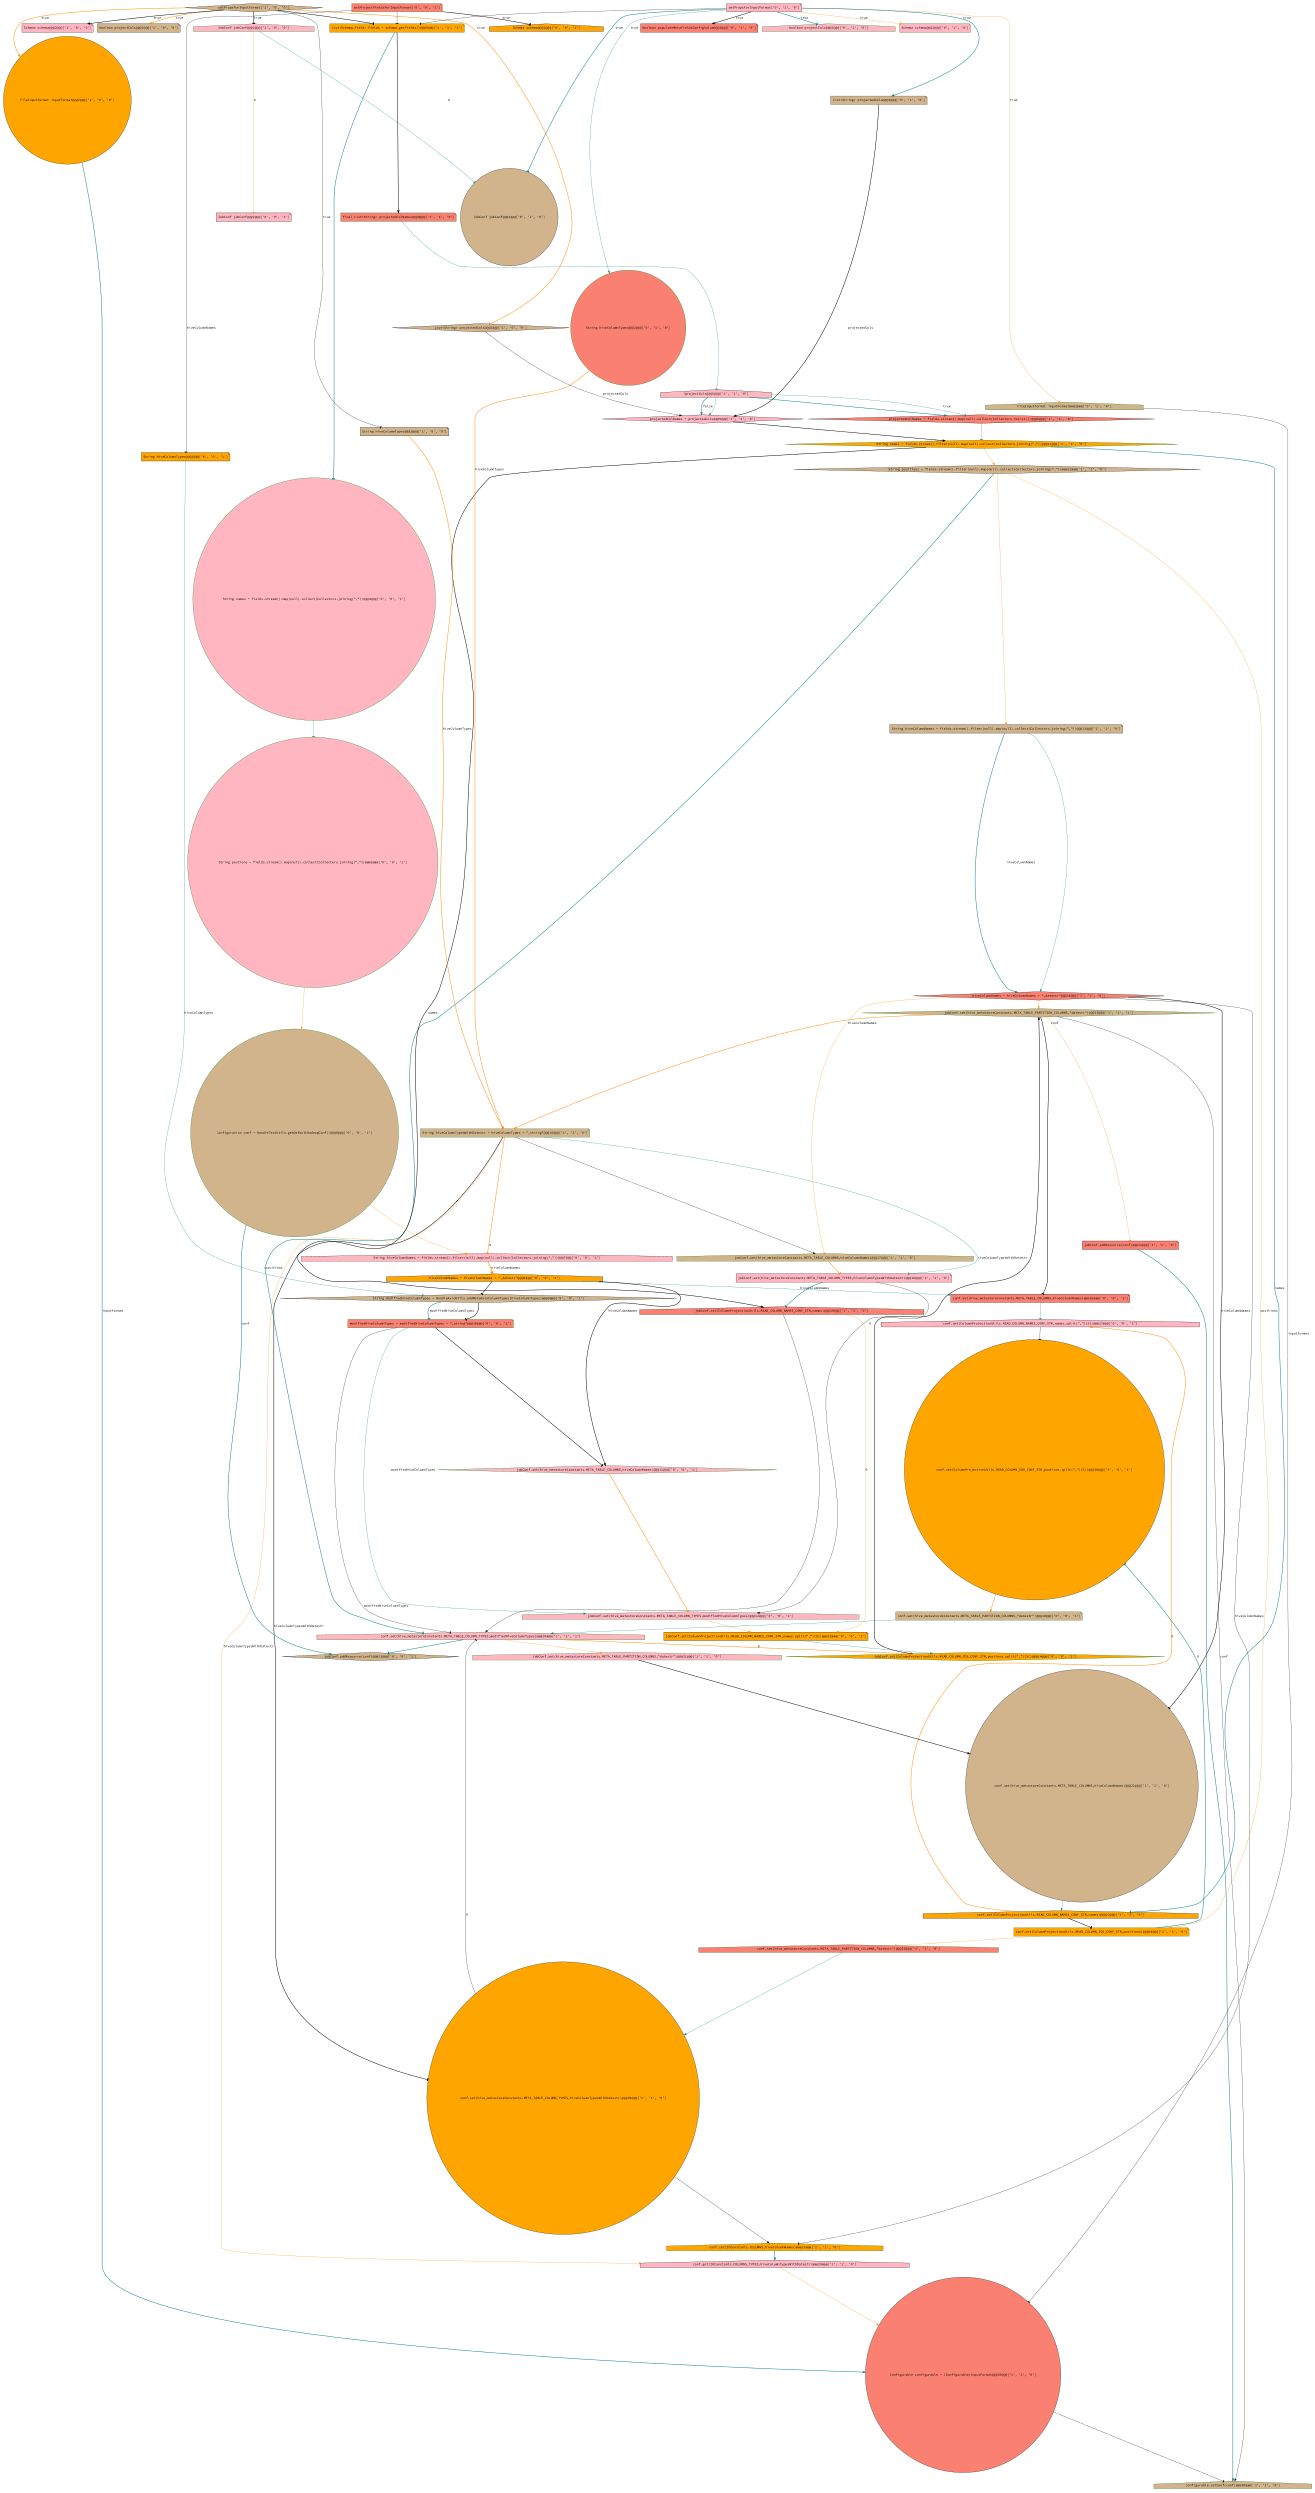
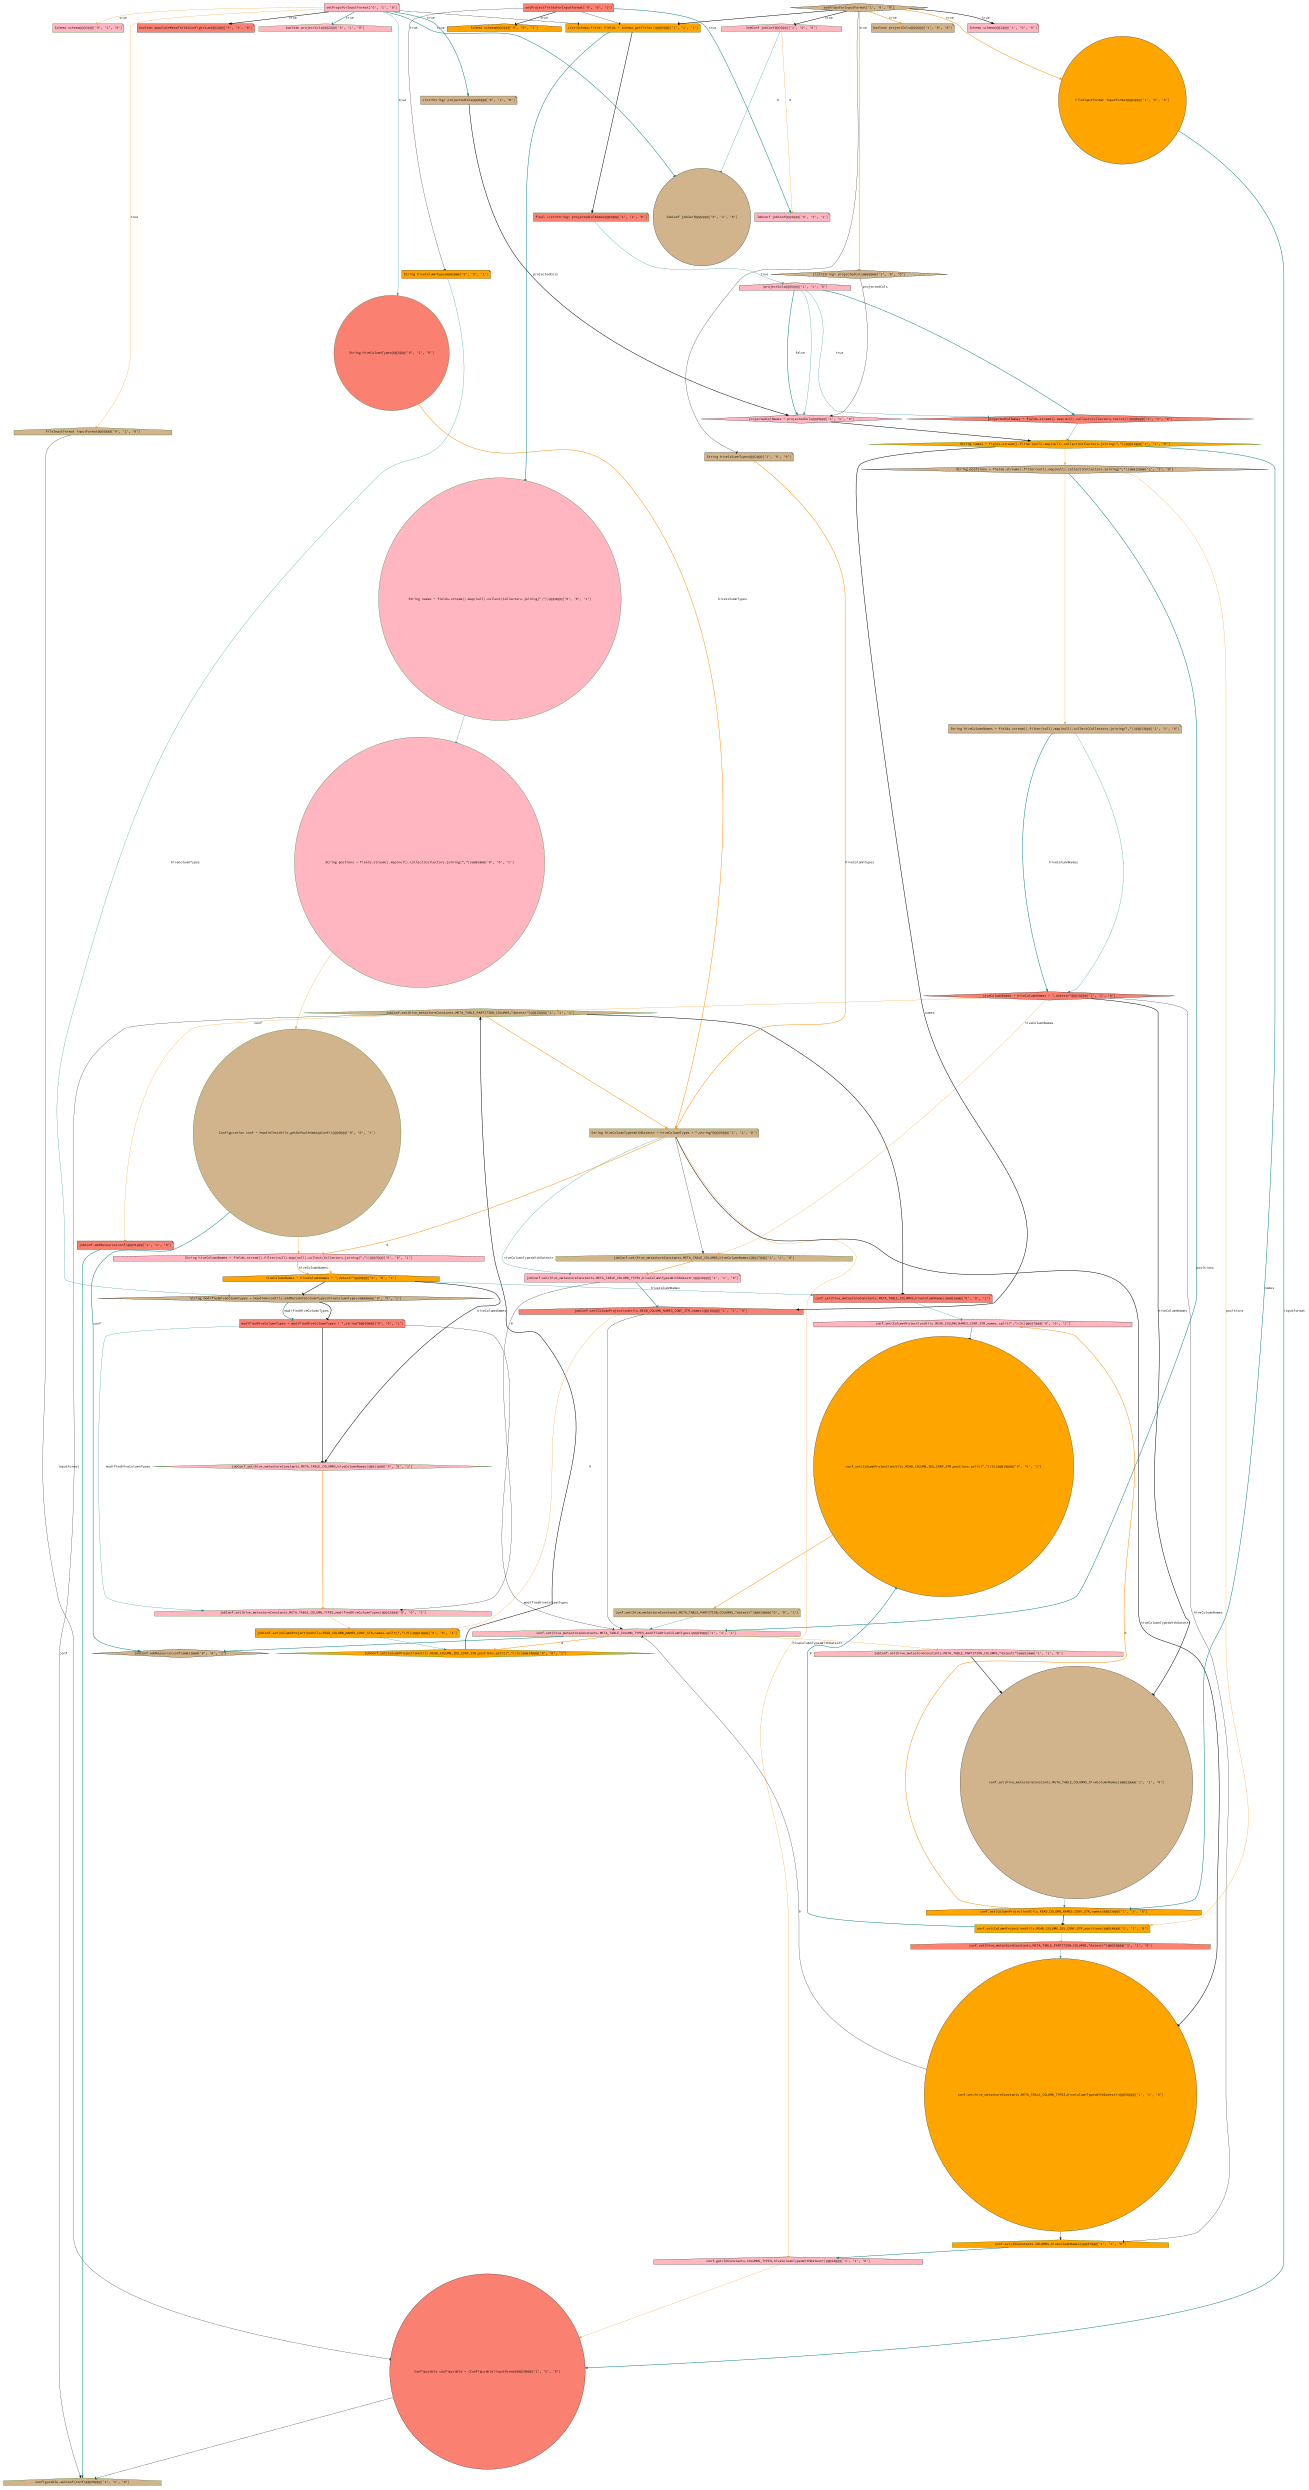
none -> (732, 74)
(201, 328) -> (414, 28)
